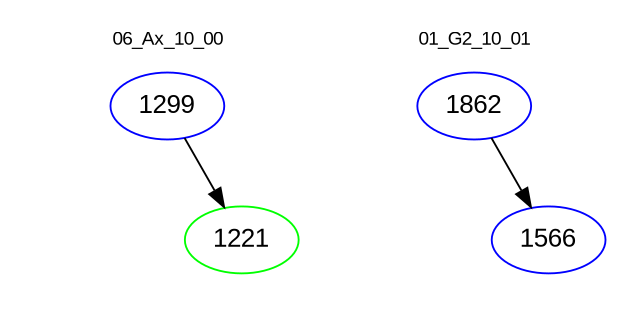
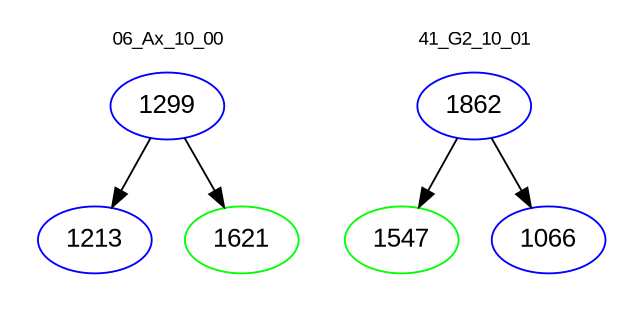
(475, 40) -> (475, 40)
none -> (95, 240)
(242, 240) -> (242, 240)
none -> (402, 240)
(549, 240) -> (549, 240)
